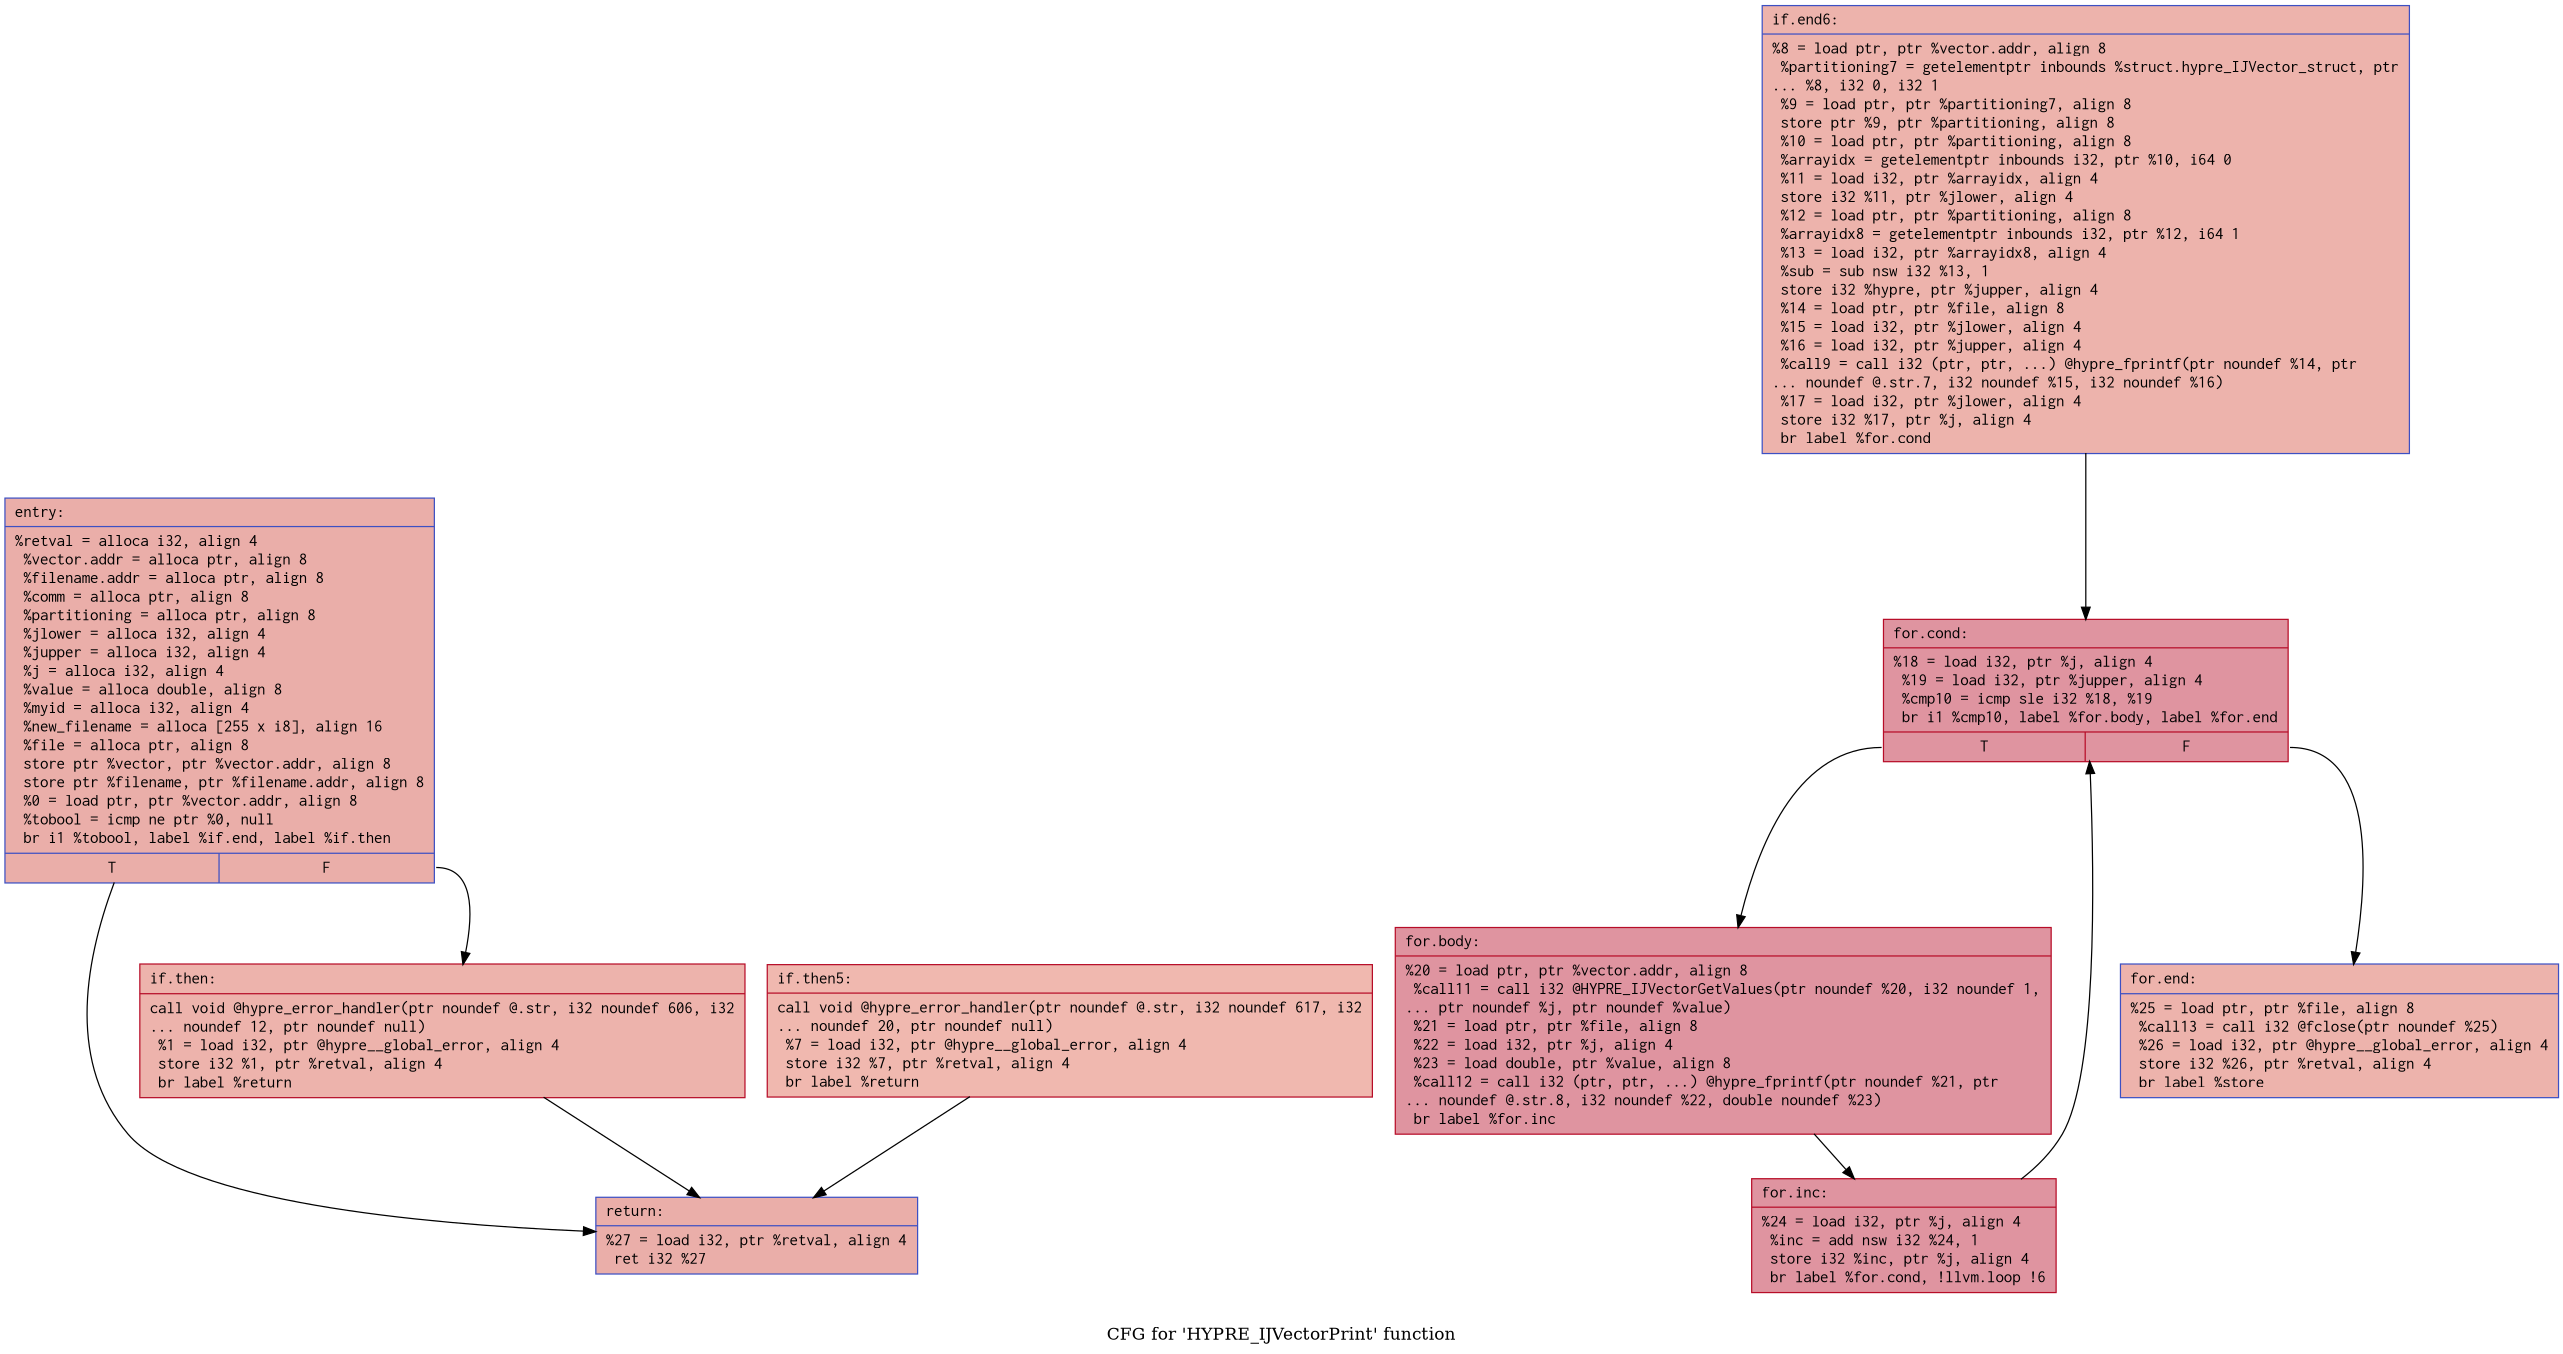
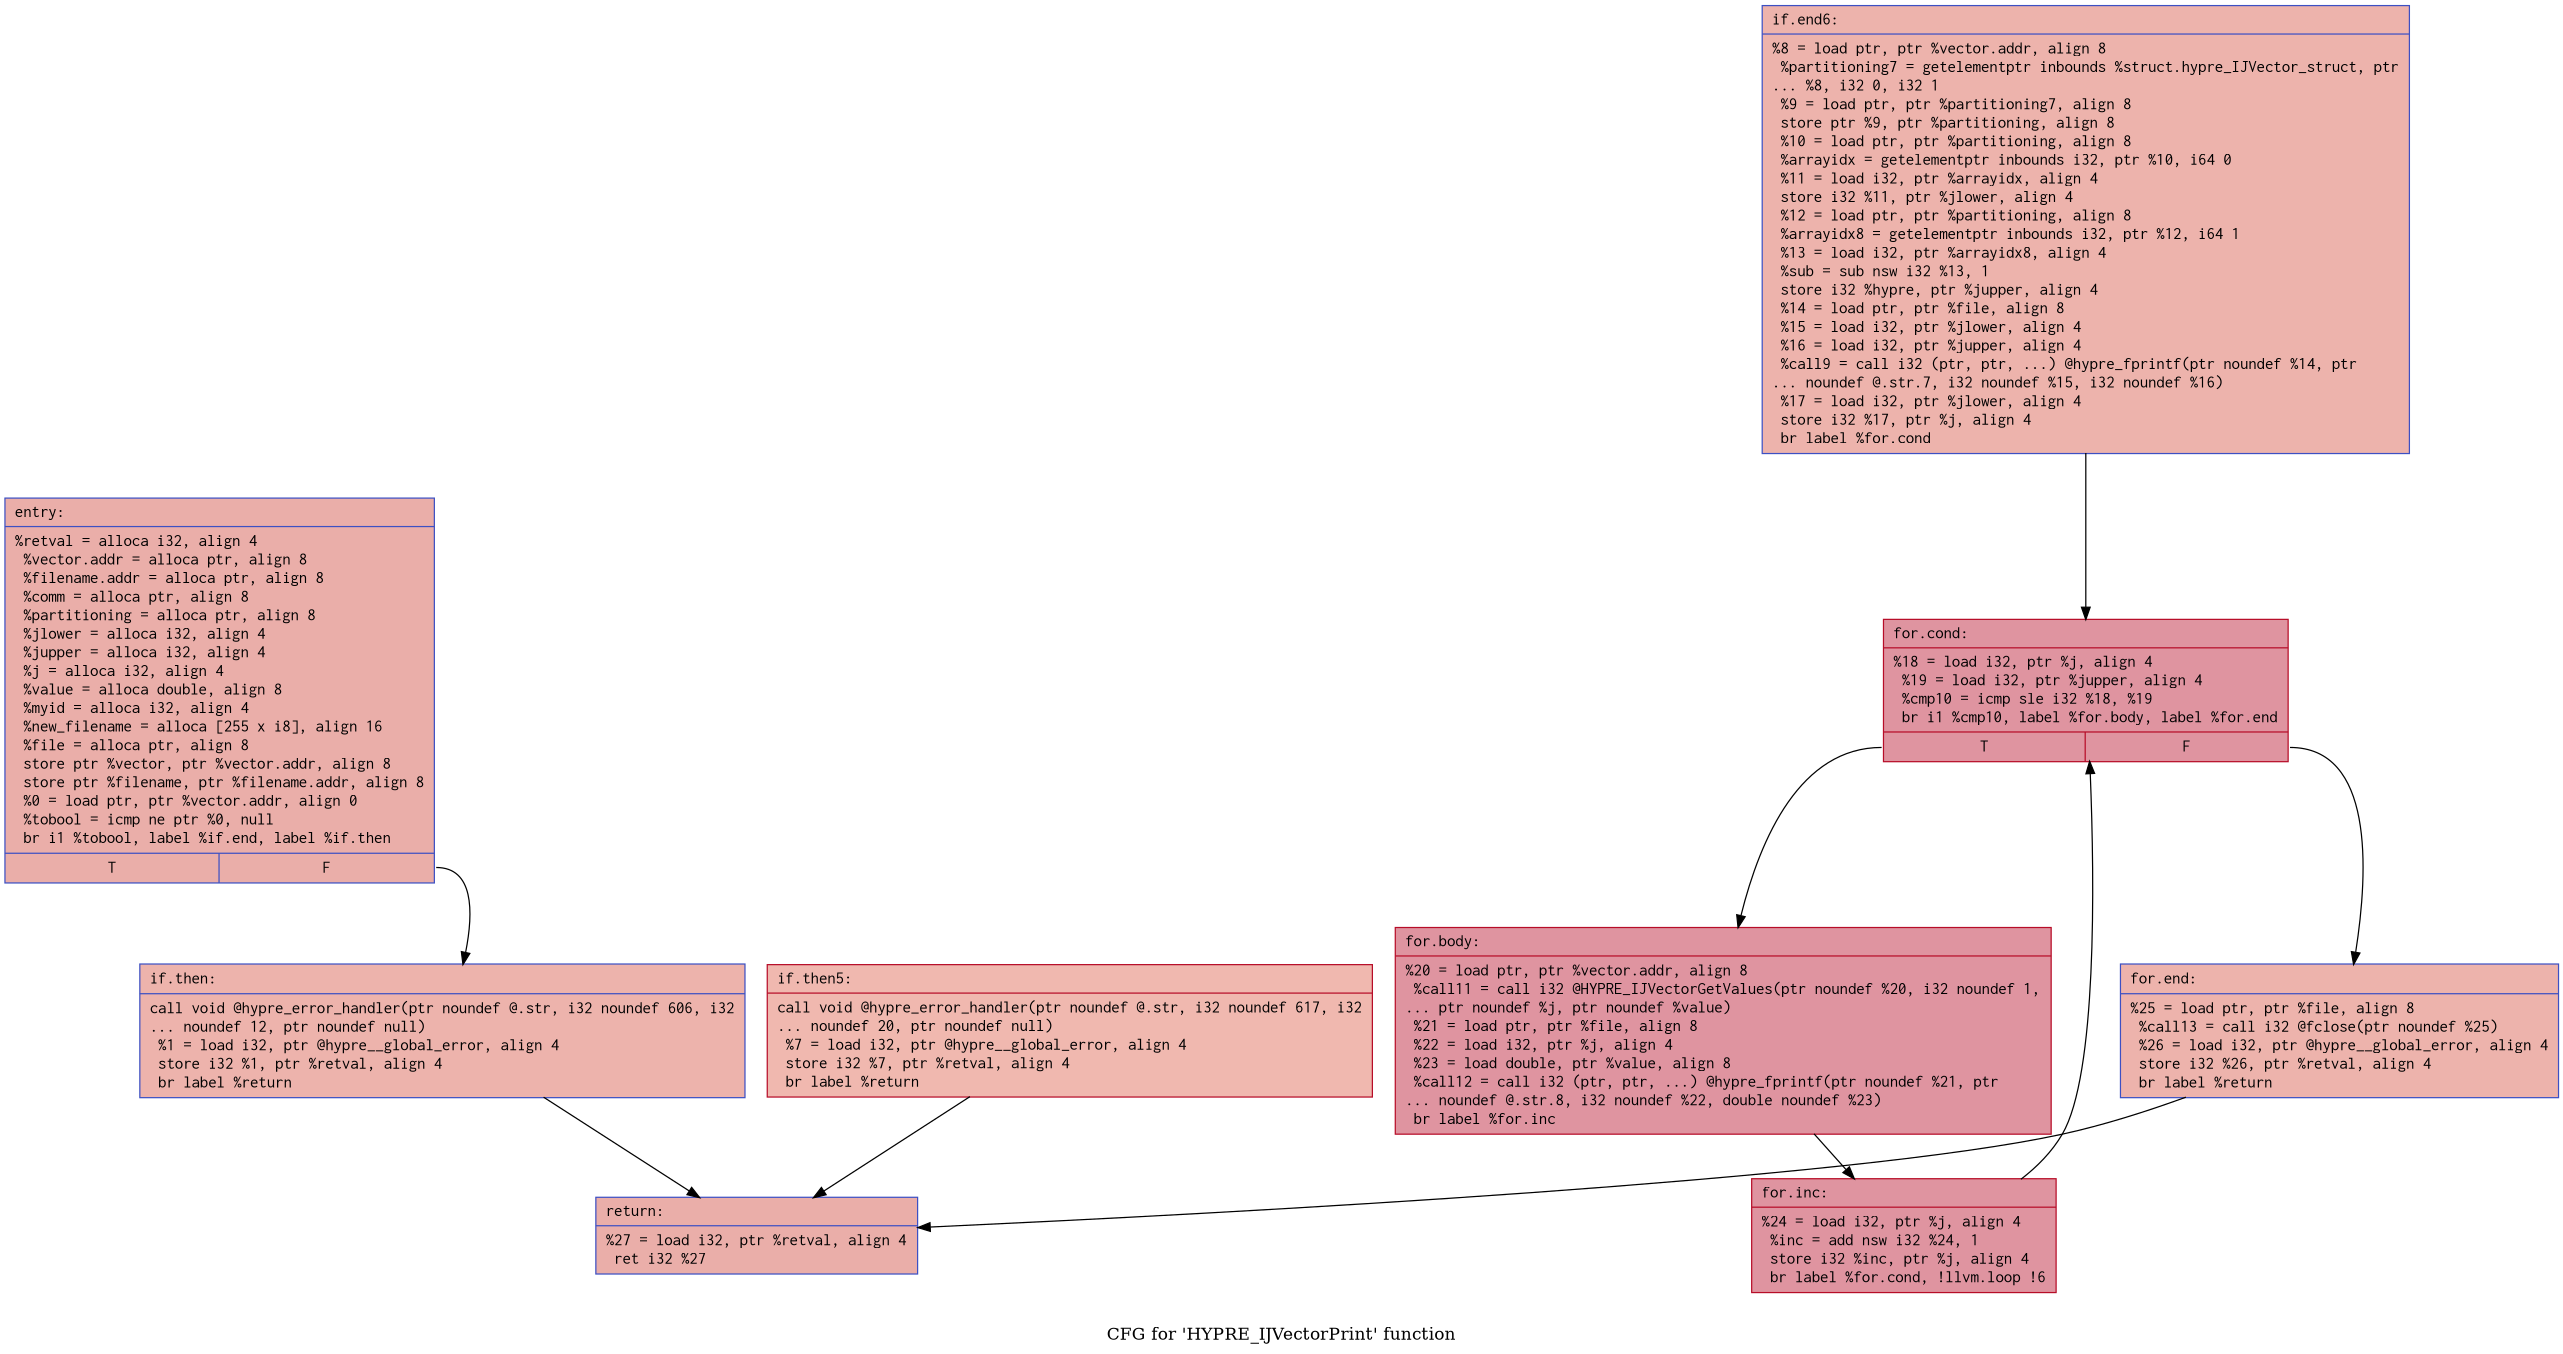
(186, 801) -> (186, 801)
(442, 1031) -> (442, 1031)
(2198, 1082) -> (2202, 1082)
(219, 1182) -> (1562, 1190)
